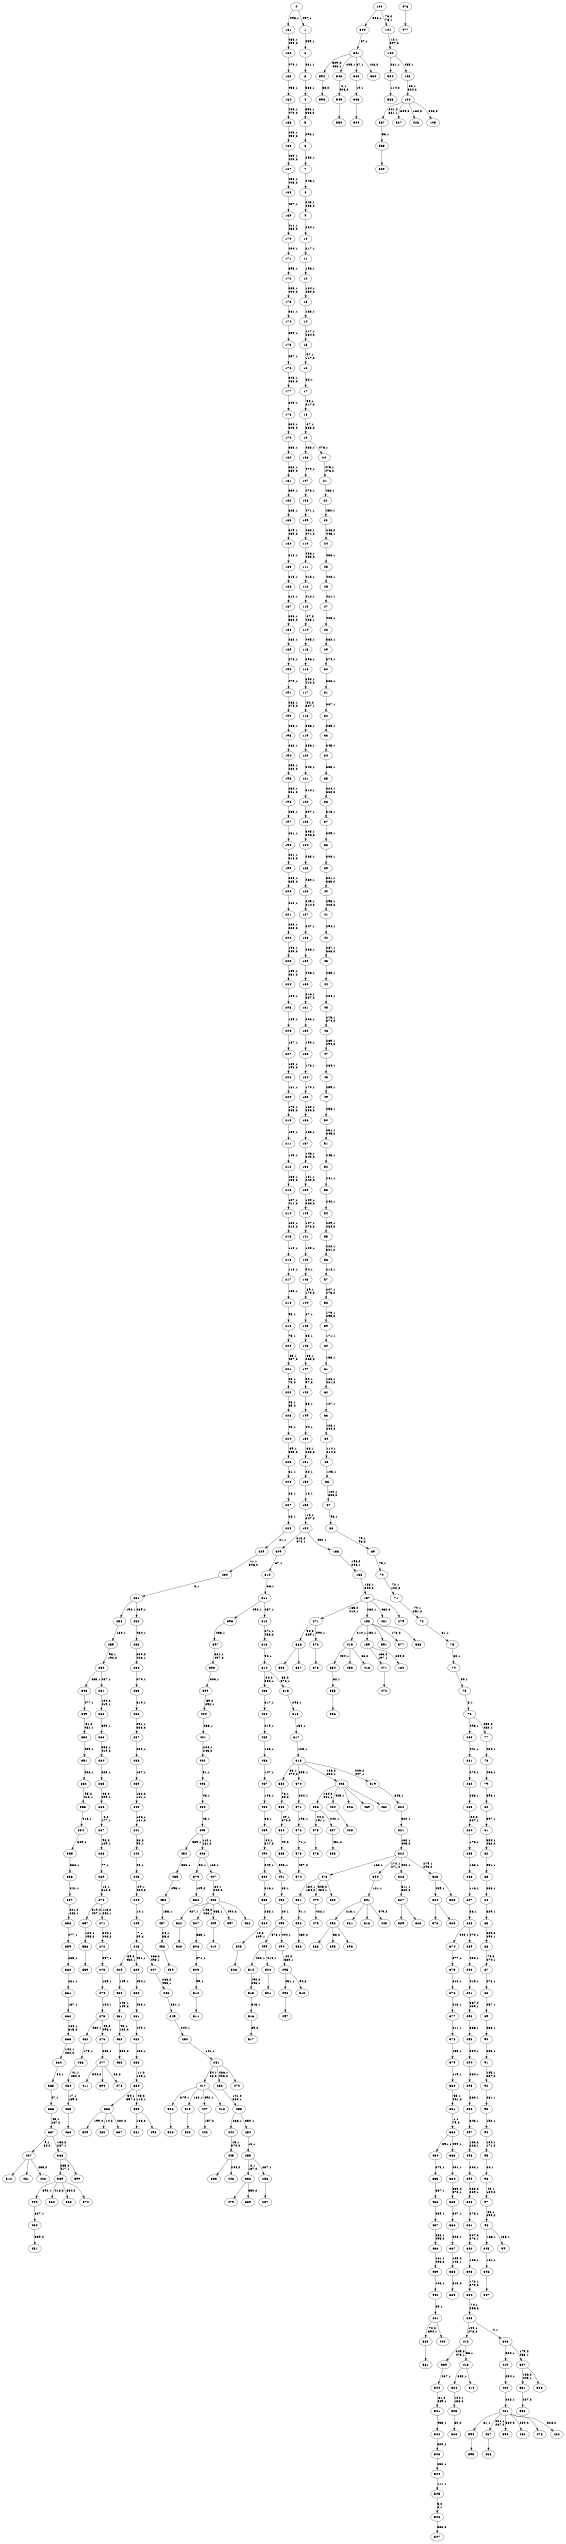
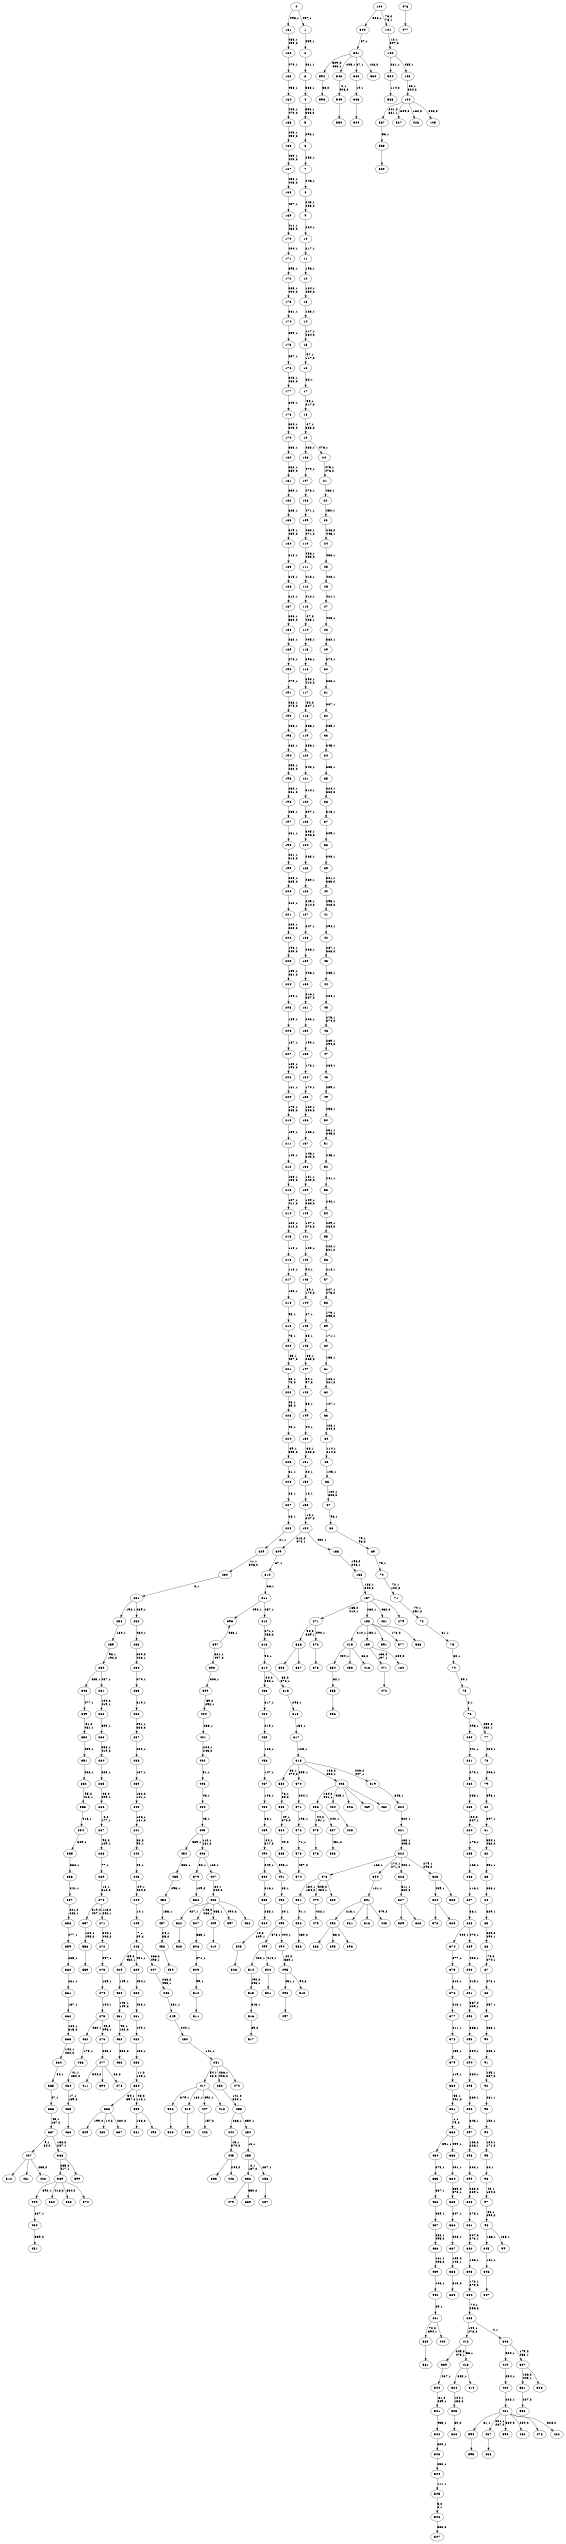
(216, 1629) -> (226, 1635)
